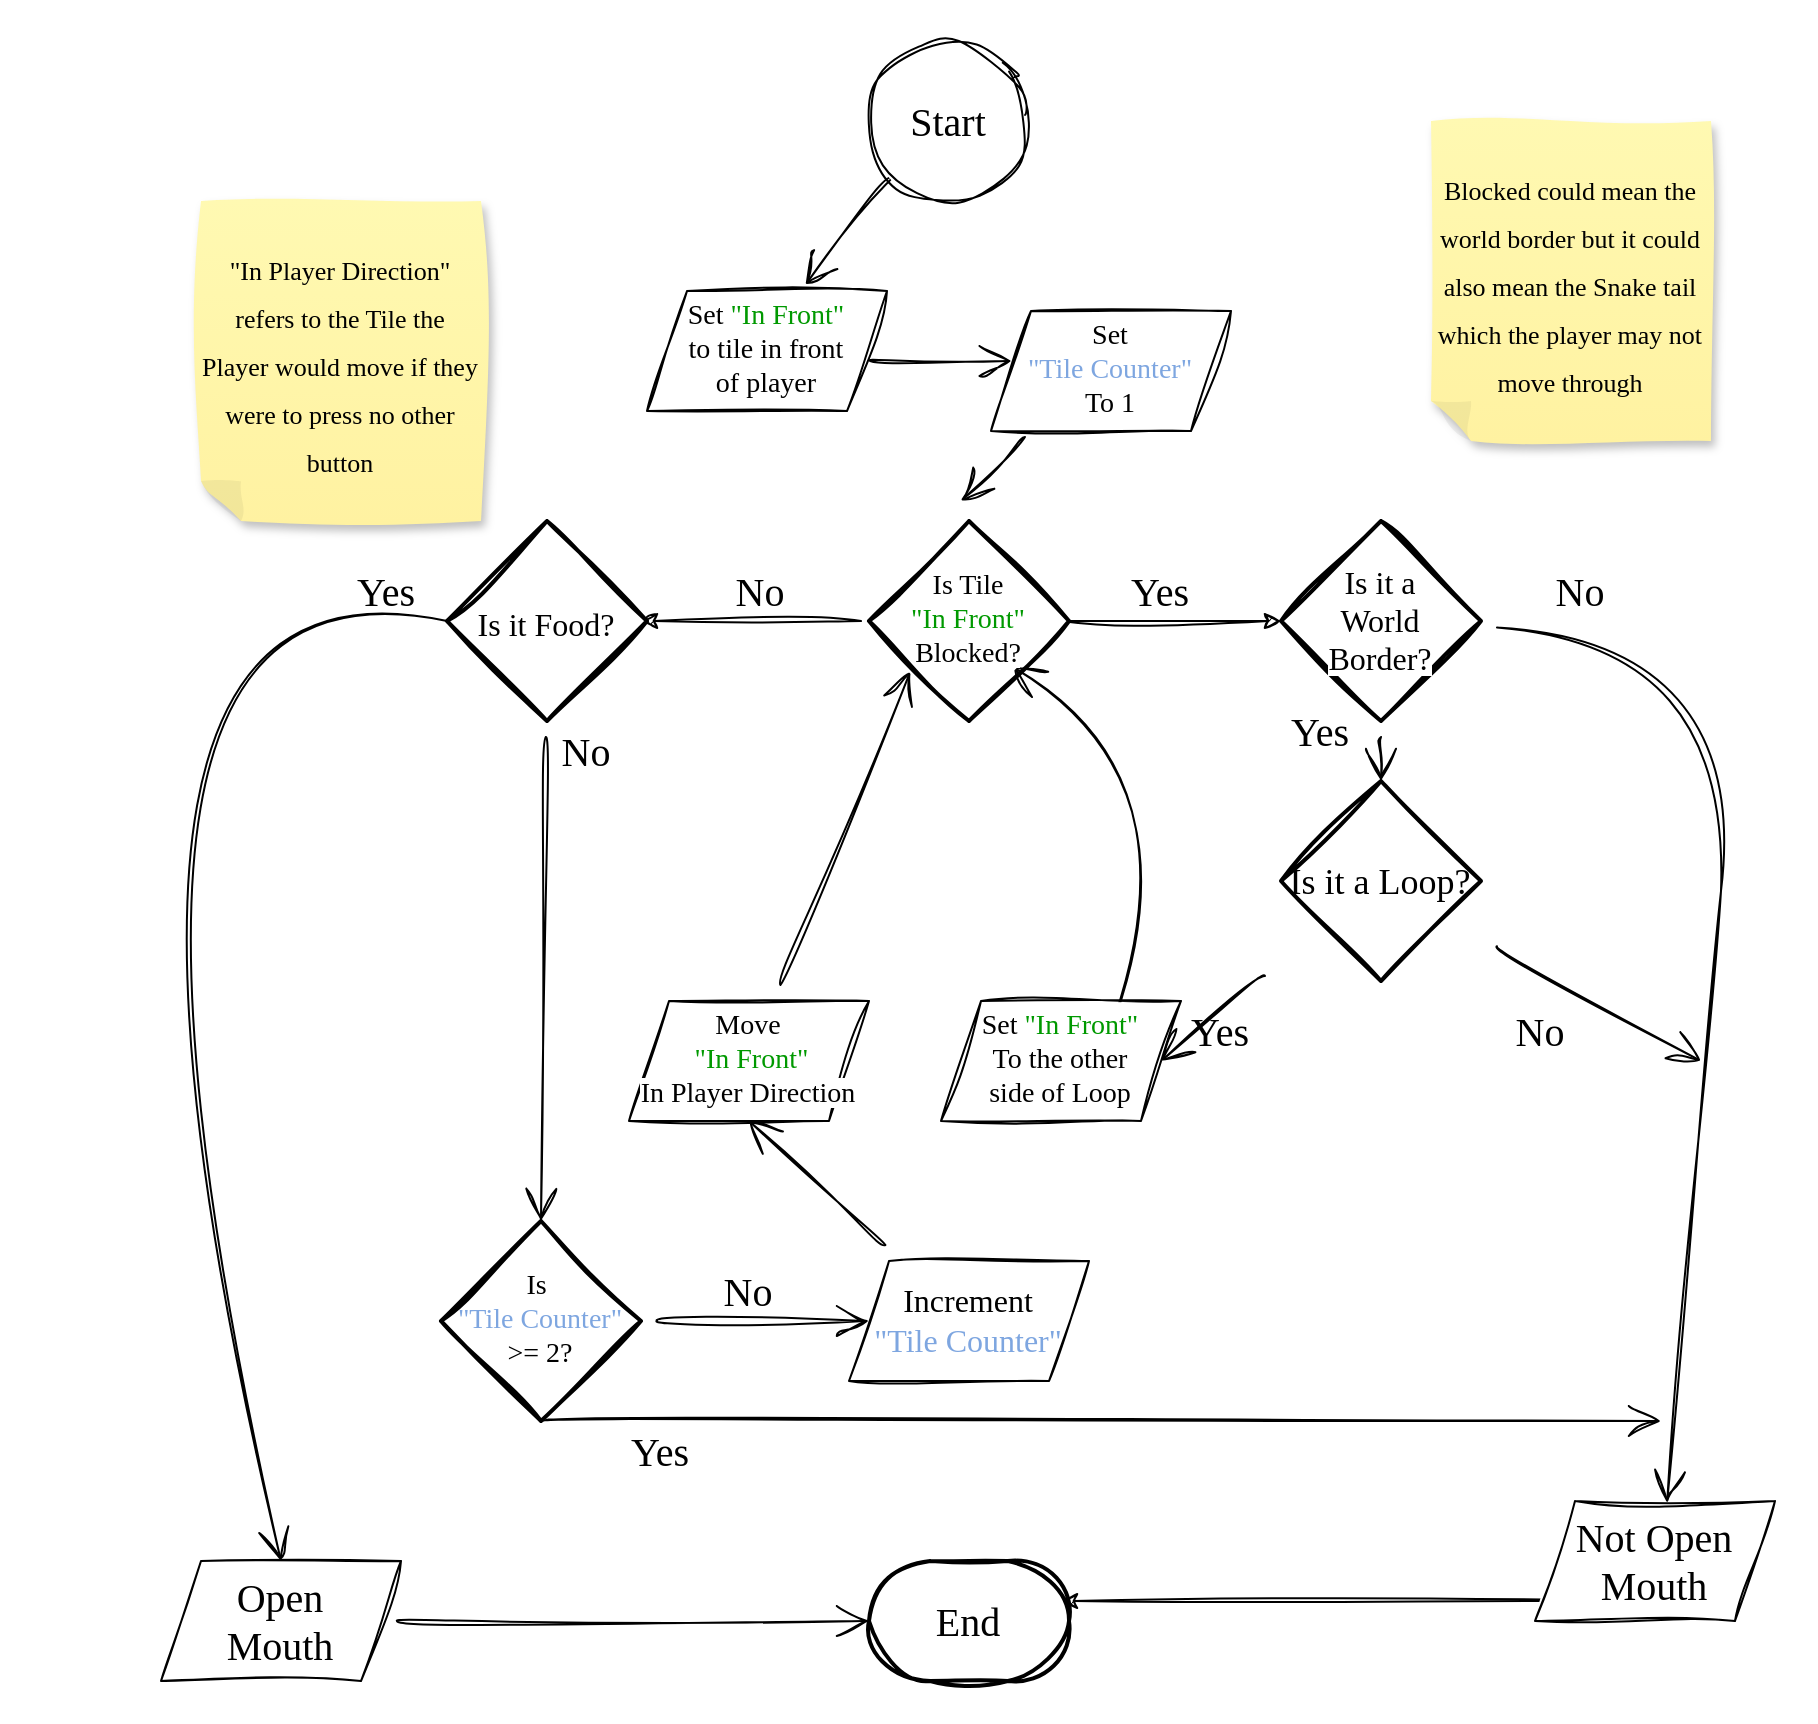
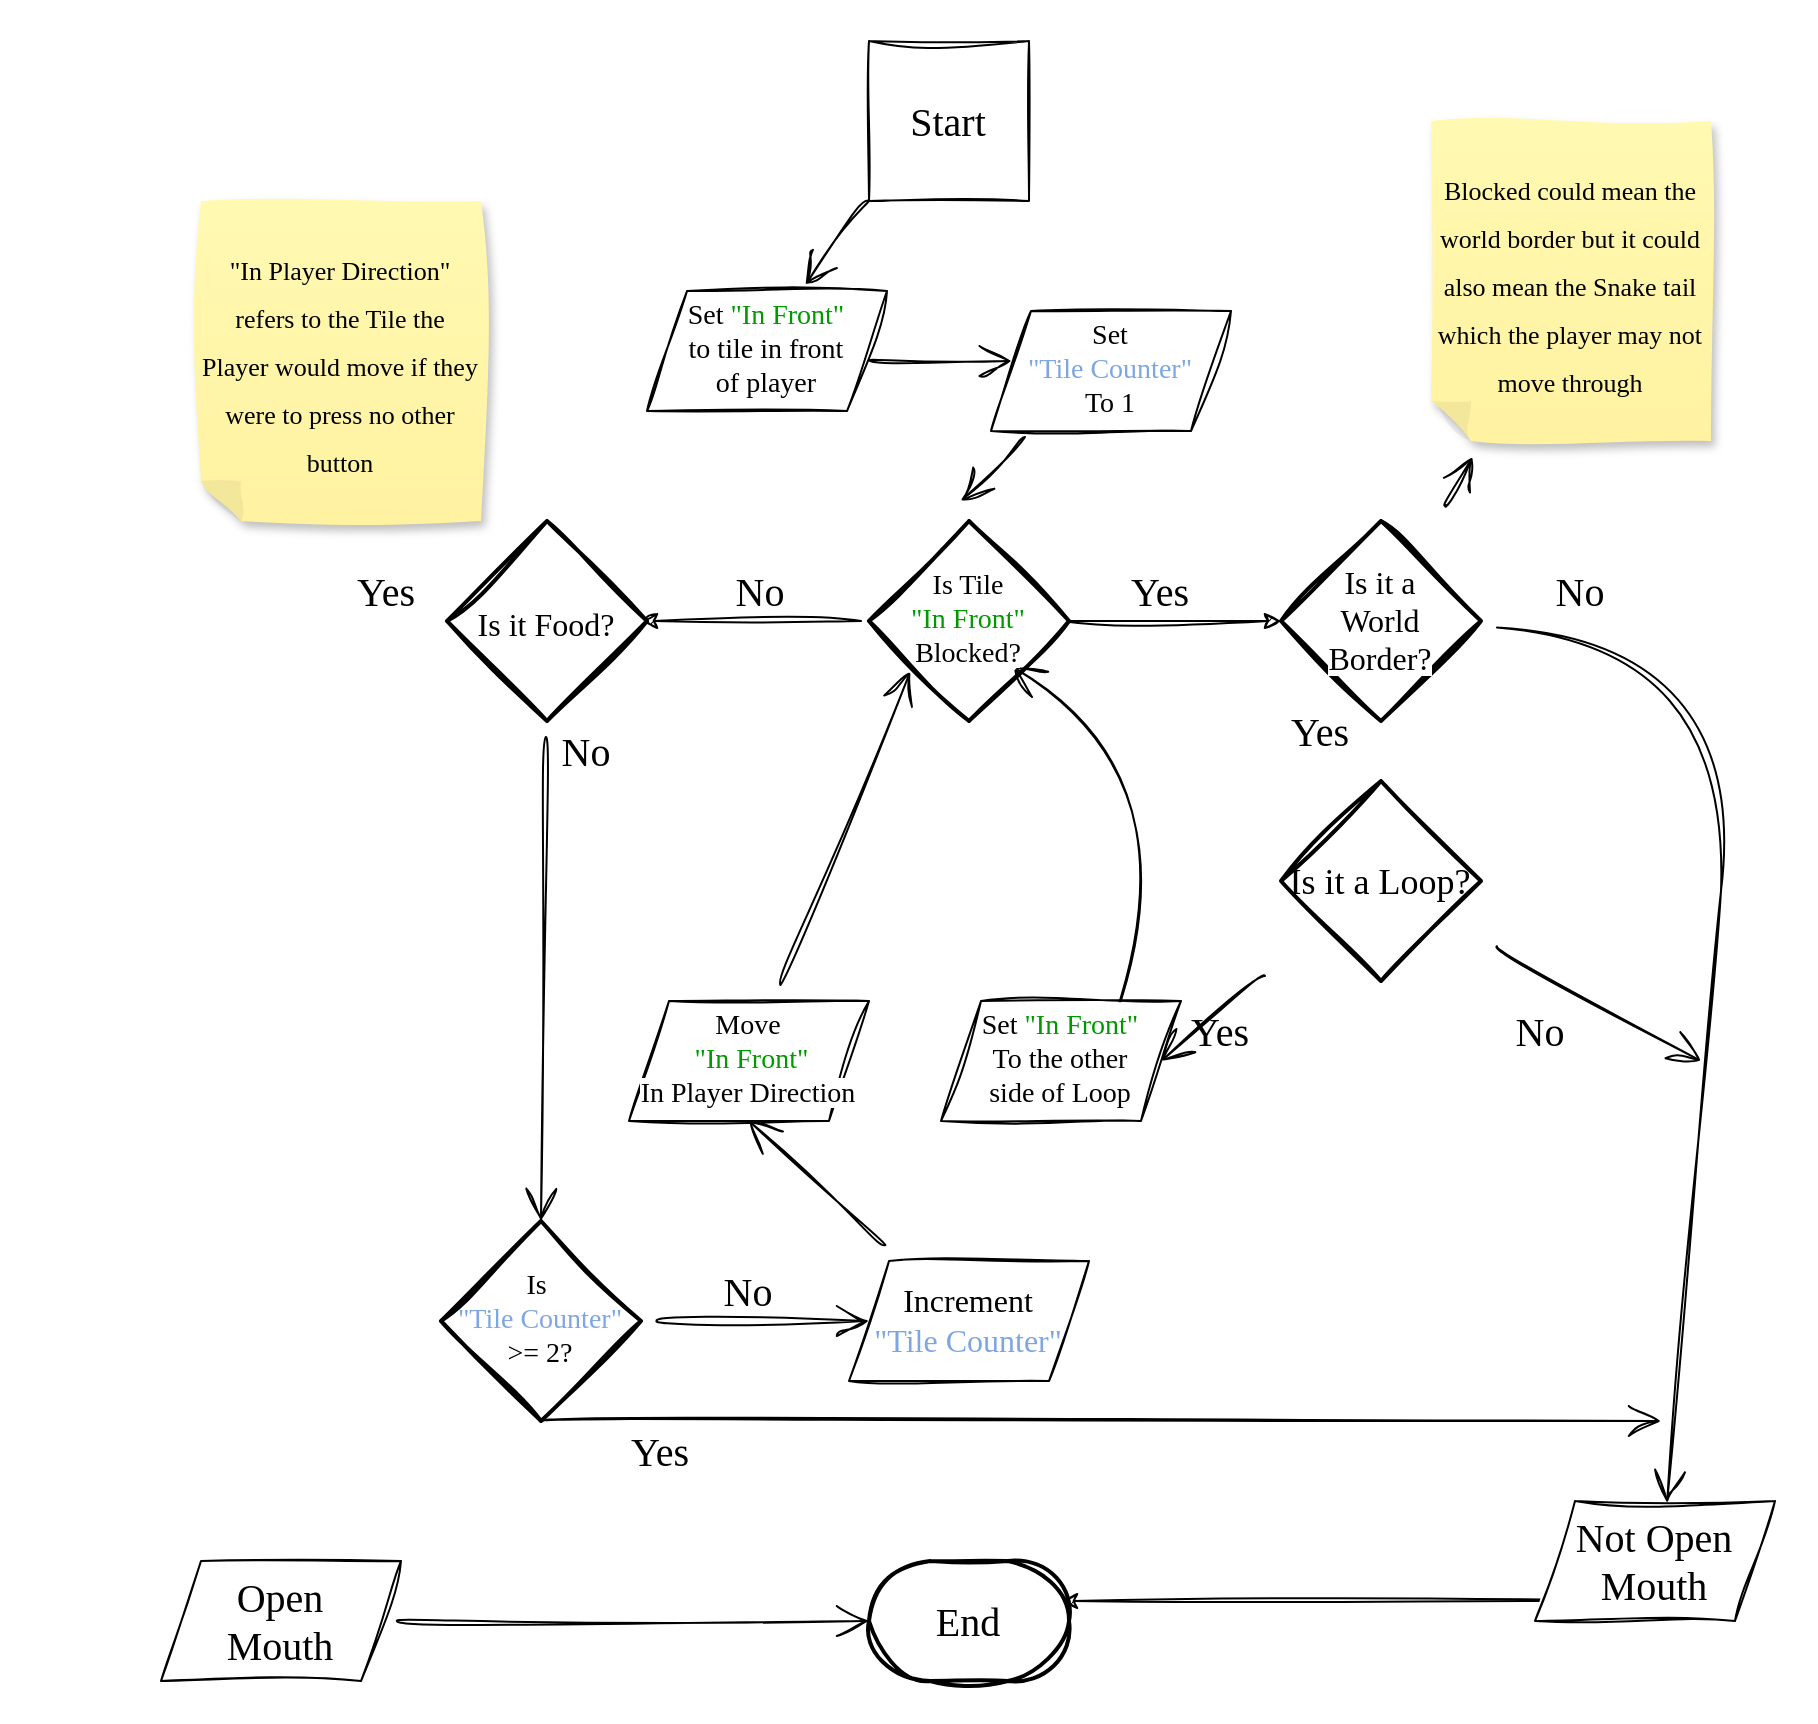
(949, 121) -> (949, 121)
(1381, 756) -> (1458, 482)
(215, 1218) -> none
